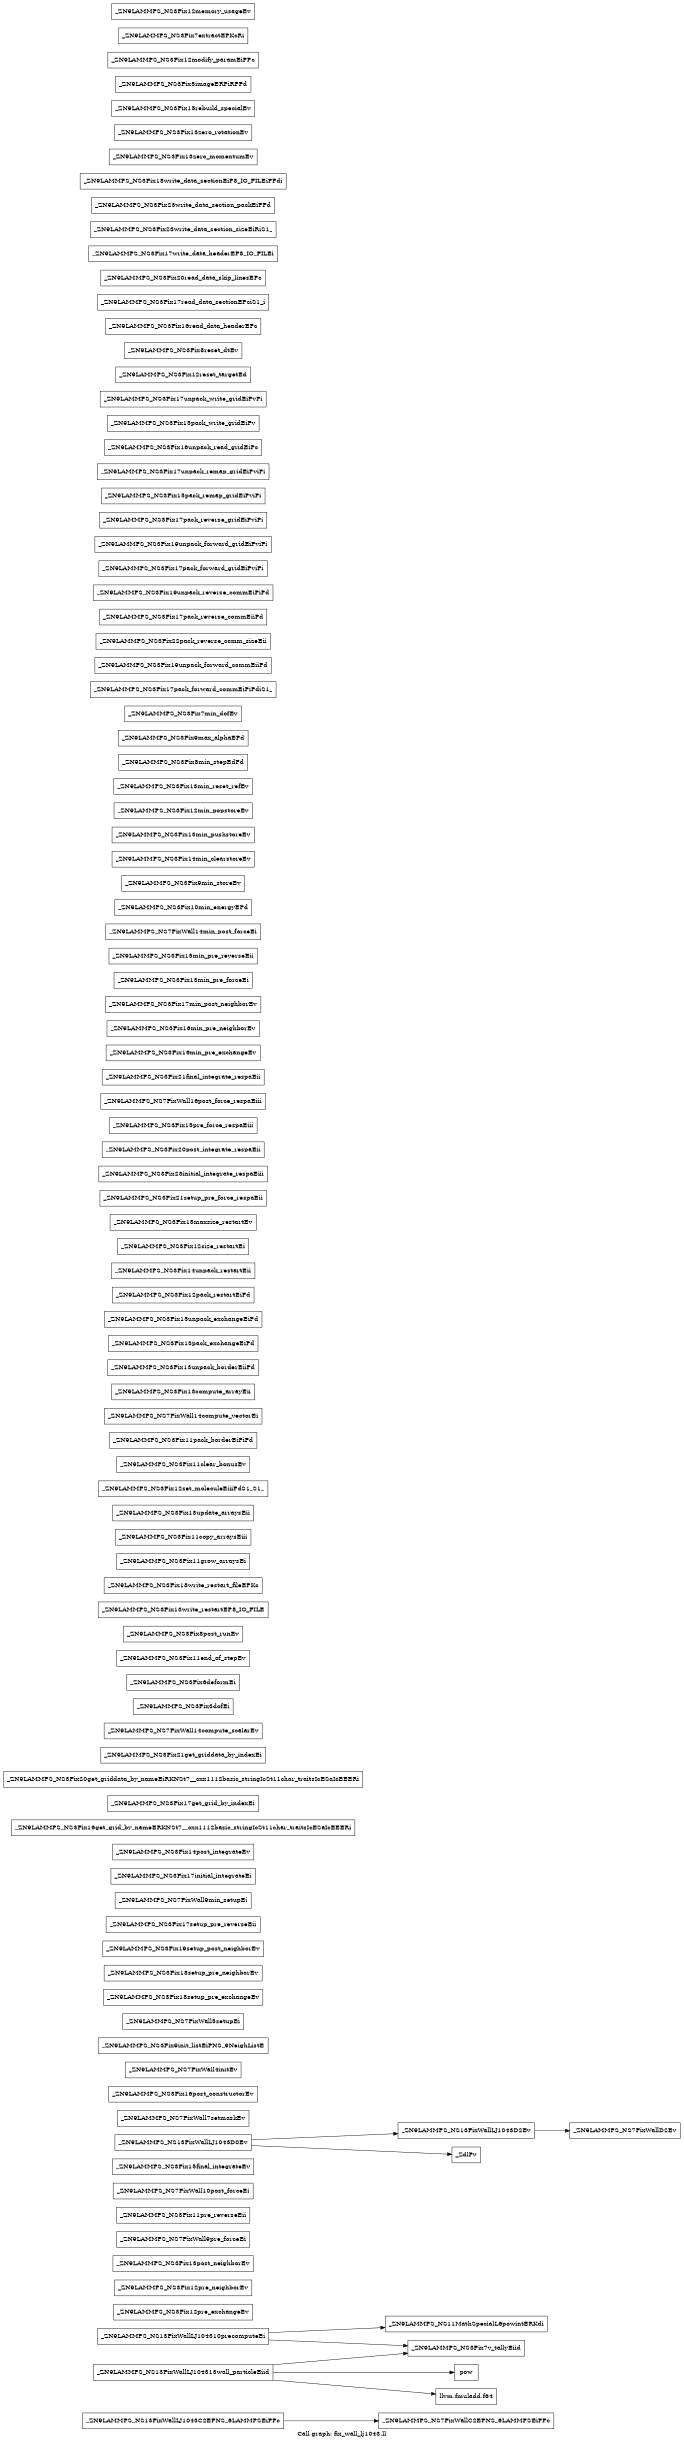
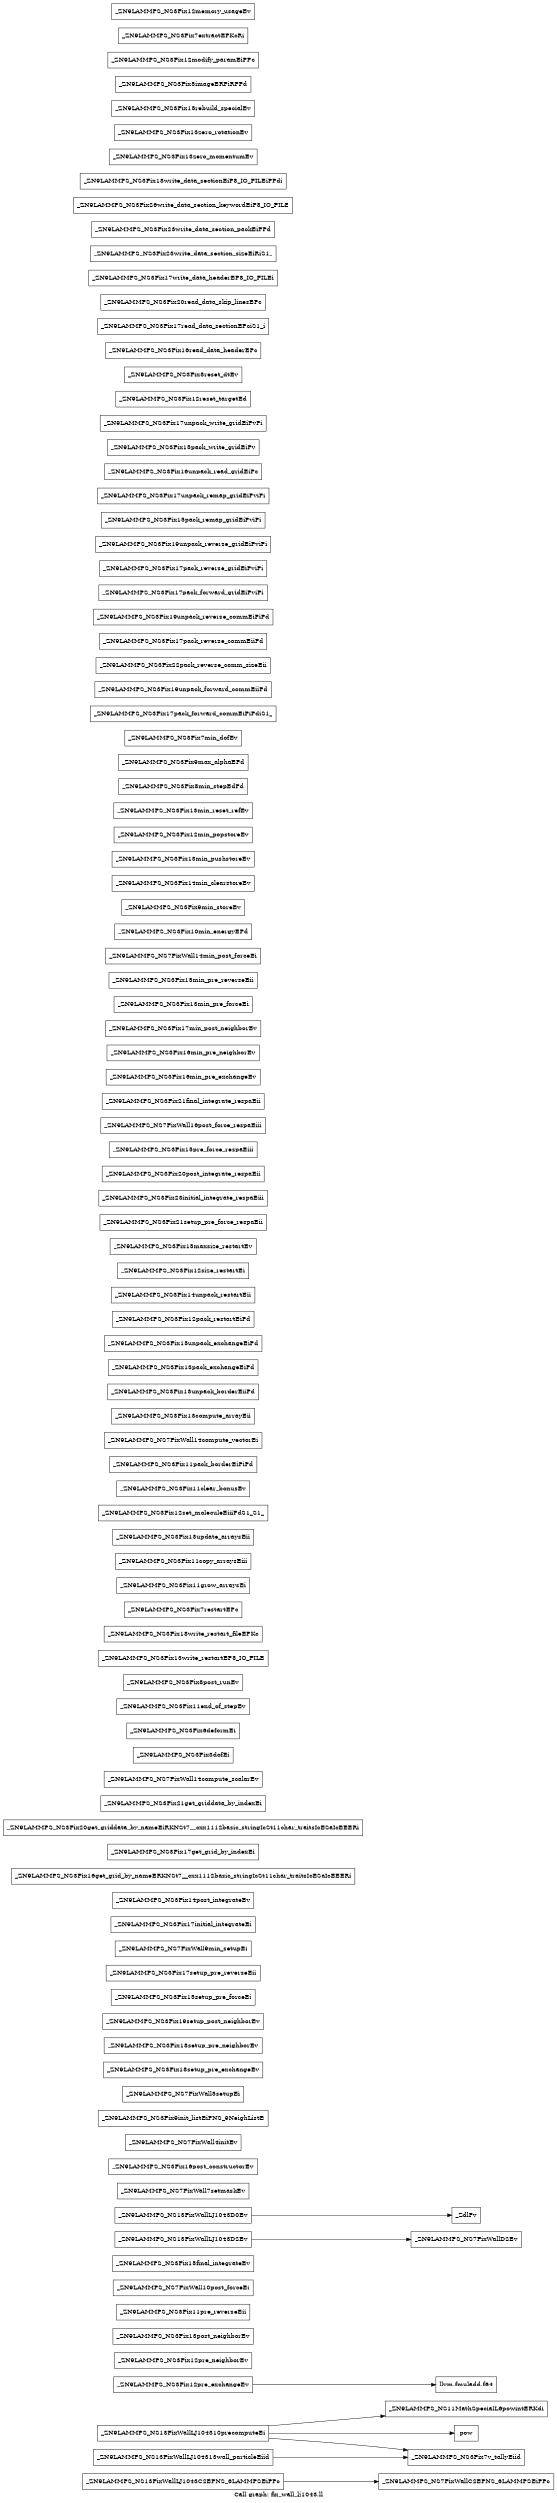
none -> (183, 205)
none -> (183, 544)
(183, 544) -> none
none -> (183, 1610)
none -> (183, 1997)
(323, 2137) -> none
(183, 2239) -> none
(361, 2372) -> (359, 2433)
(352, 2387) -> (342, 2385)
